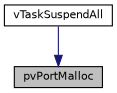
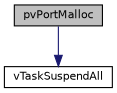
(58, 41) -> (58, 41)
